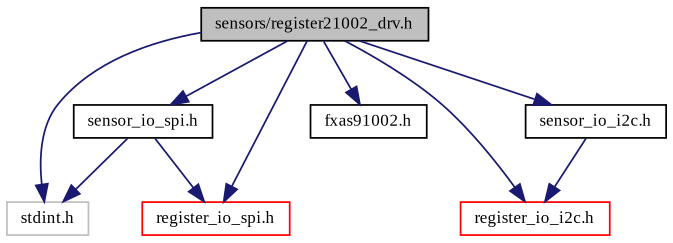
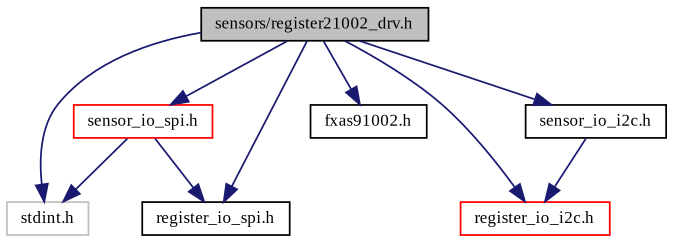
(143, 121) -> (143, 121)
(216, 219) -> (216, 219)
